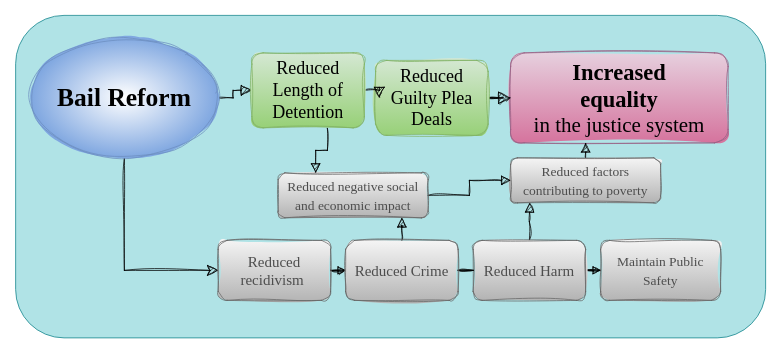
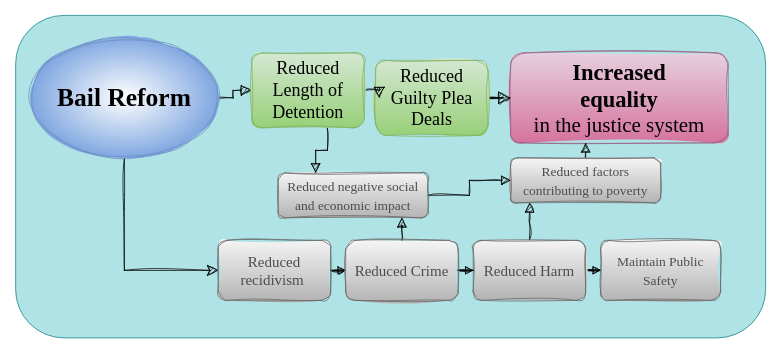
(466, 270) -> (464, 270)
